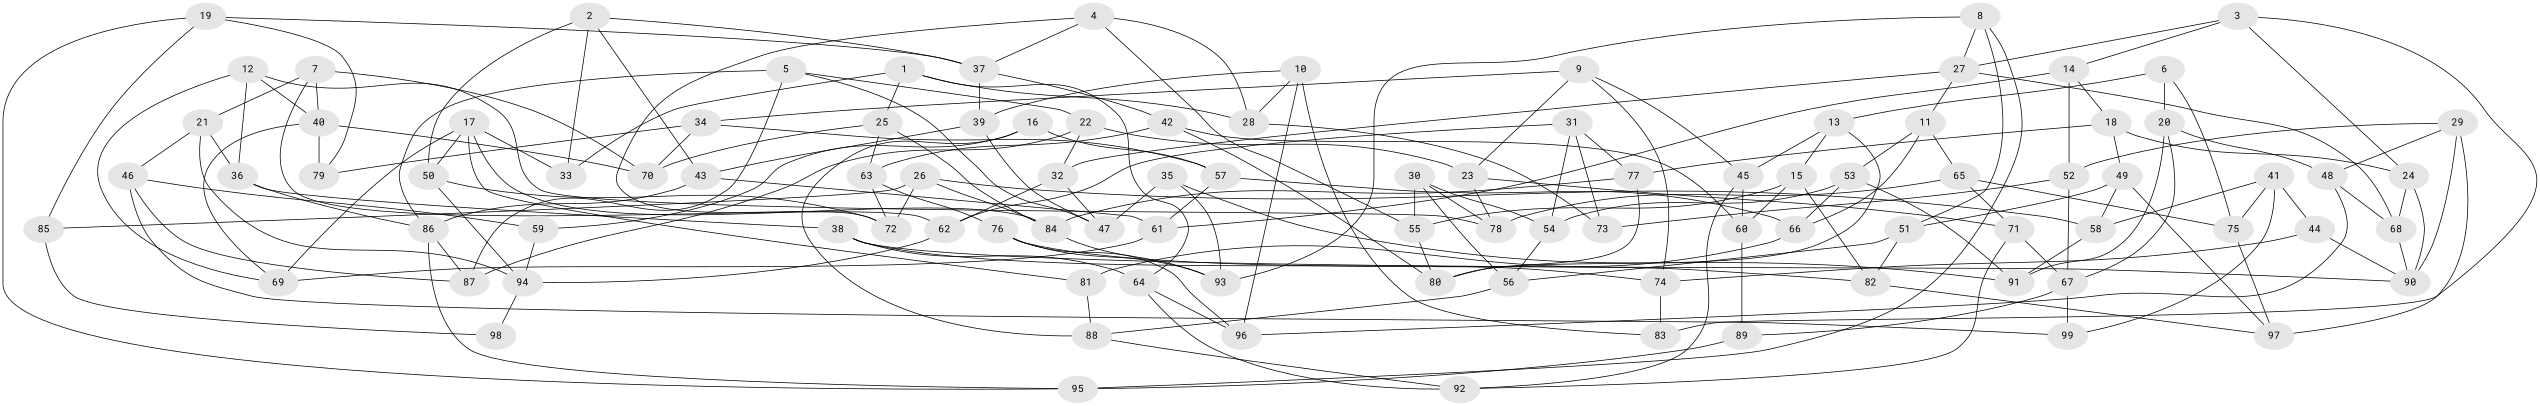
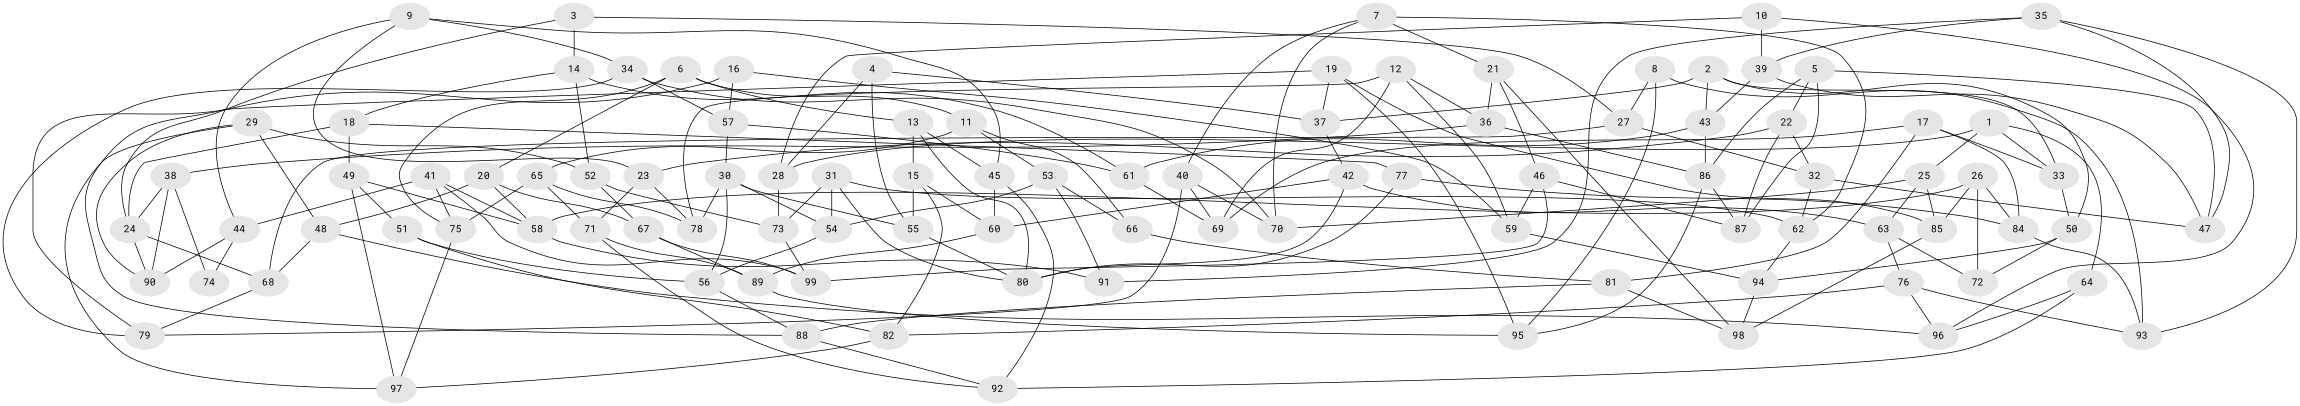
(688, 85) -> none
(979, 93) -> (1892, 33)
(284, 96) -> (1481, 163)
(1942, 96) -> (824, 96)
(1598, 145) -> (909, 255)
(2001, 146) -> none
(449, 150) -> (2065, 203)
(1658, 158) -> (252, 79)
(962, 176) -> (1931, 203)
(1512, 193) -> (726, 153)
(2129, 236) -> (510, 203)
(324, 248) -> (1599, 185)
none -> (795, 256)
(989, 256) -> (150, 203)
(2041, 256) -> (671, 256)
(2403, 256) -> (209, 308)
none -> (1675, 309)
(1660, 336) -> none
